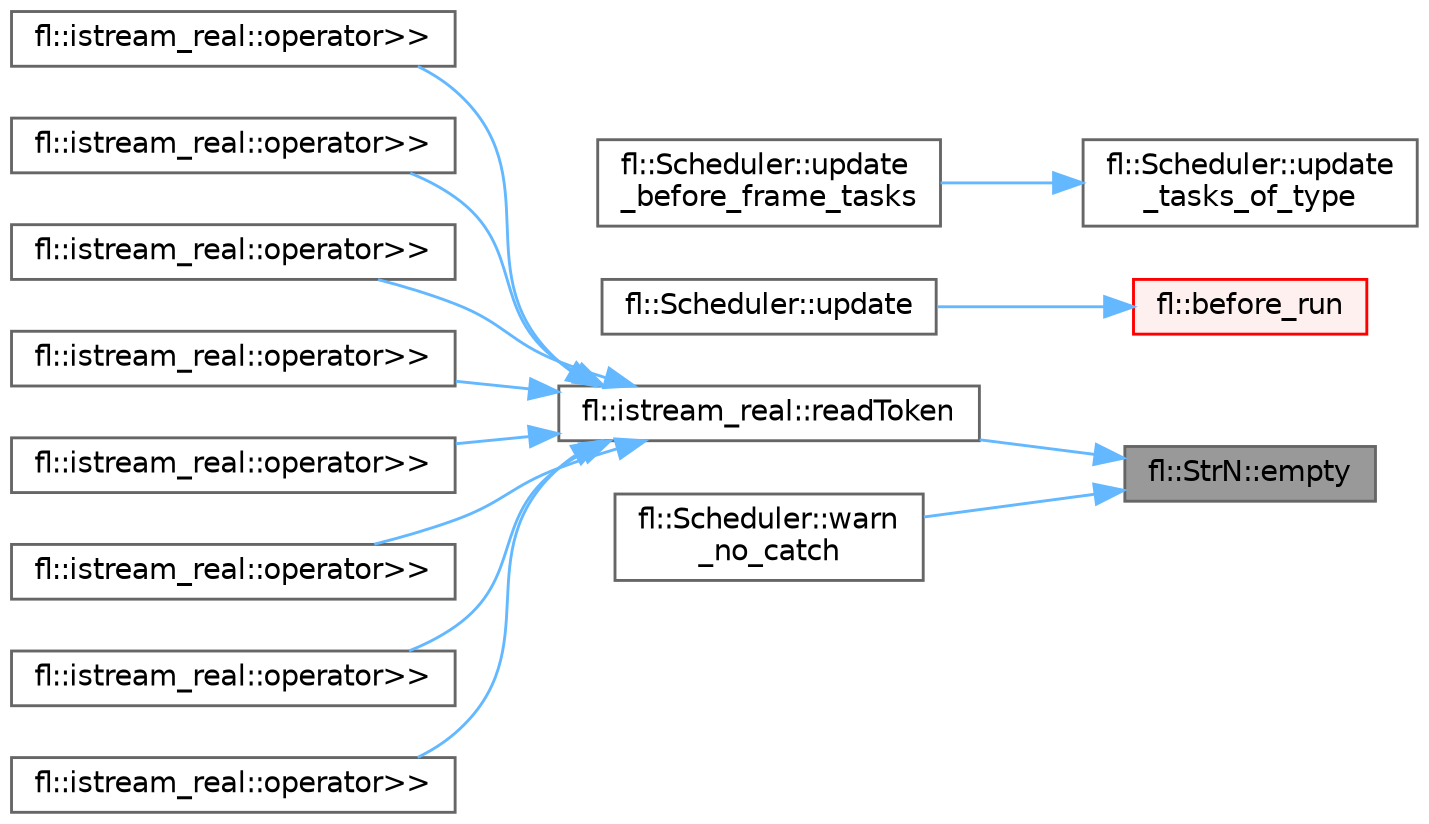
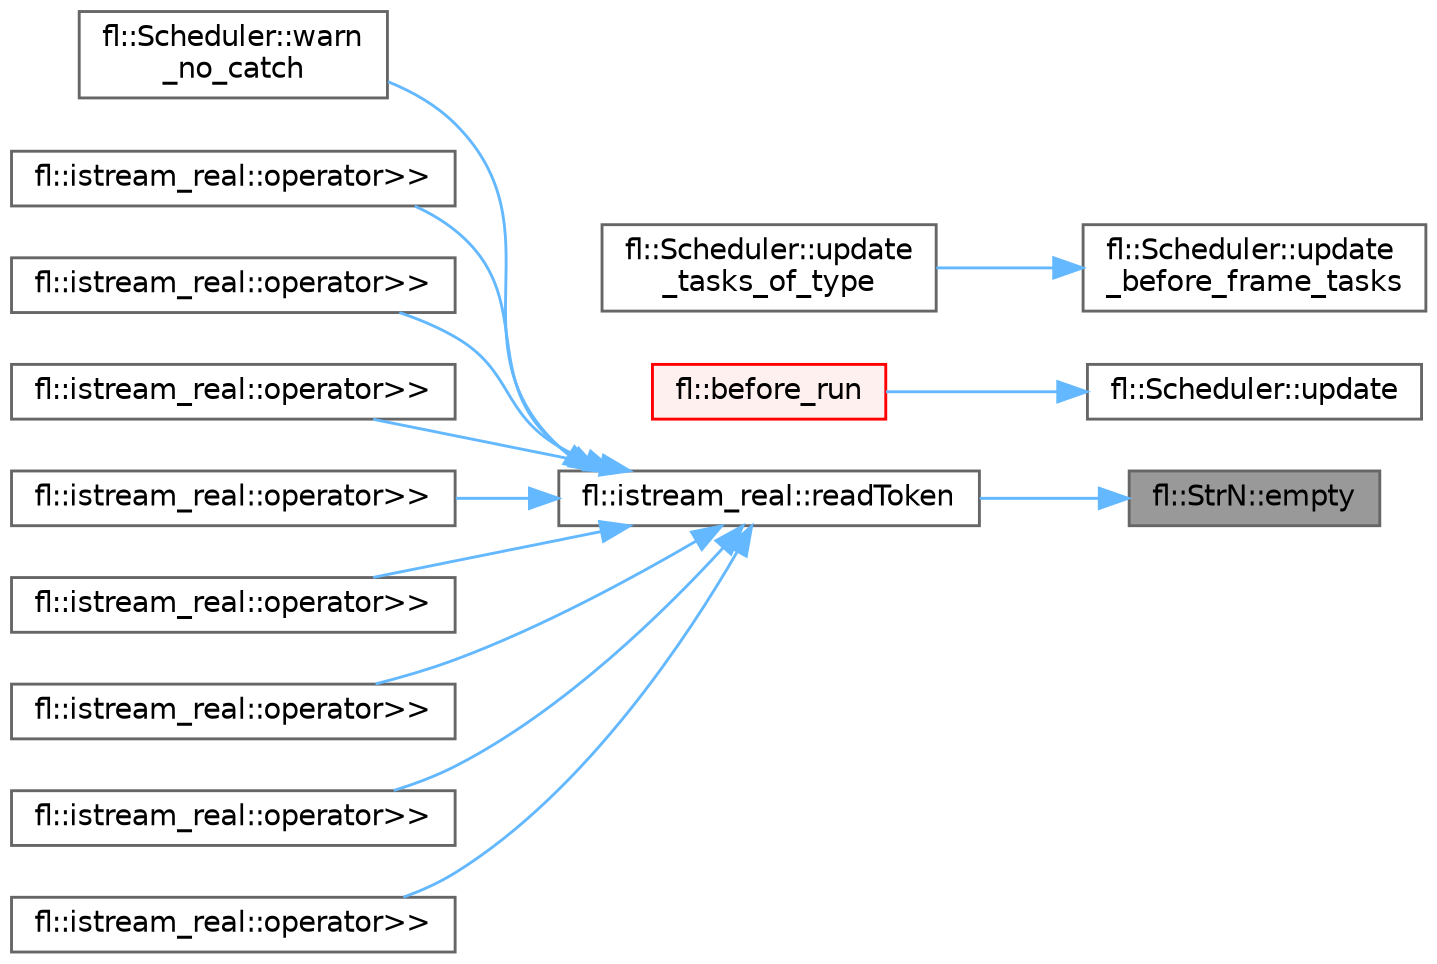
(997, 183) -> (995, 268)
(1021, 307) -> (972, 392)
(1009, 506) -> (506, 253)
